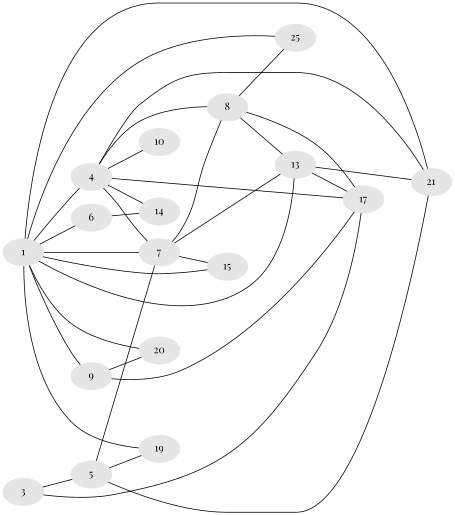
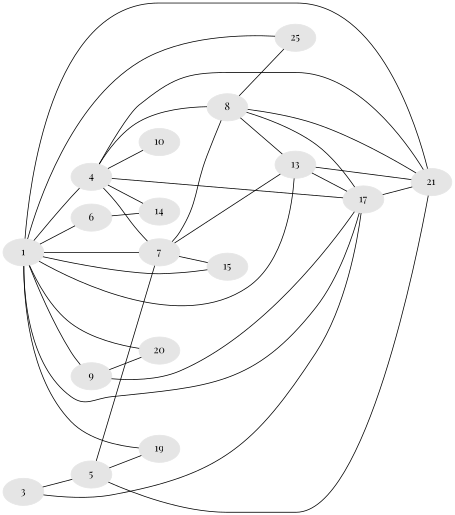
none -> (335, 131)
none -> (397, 191)
none -> (186, 388)
